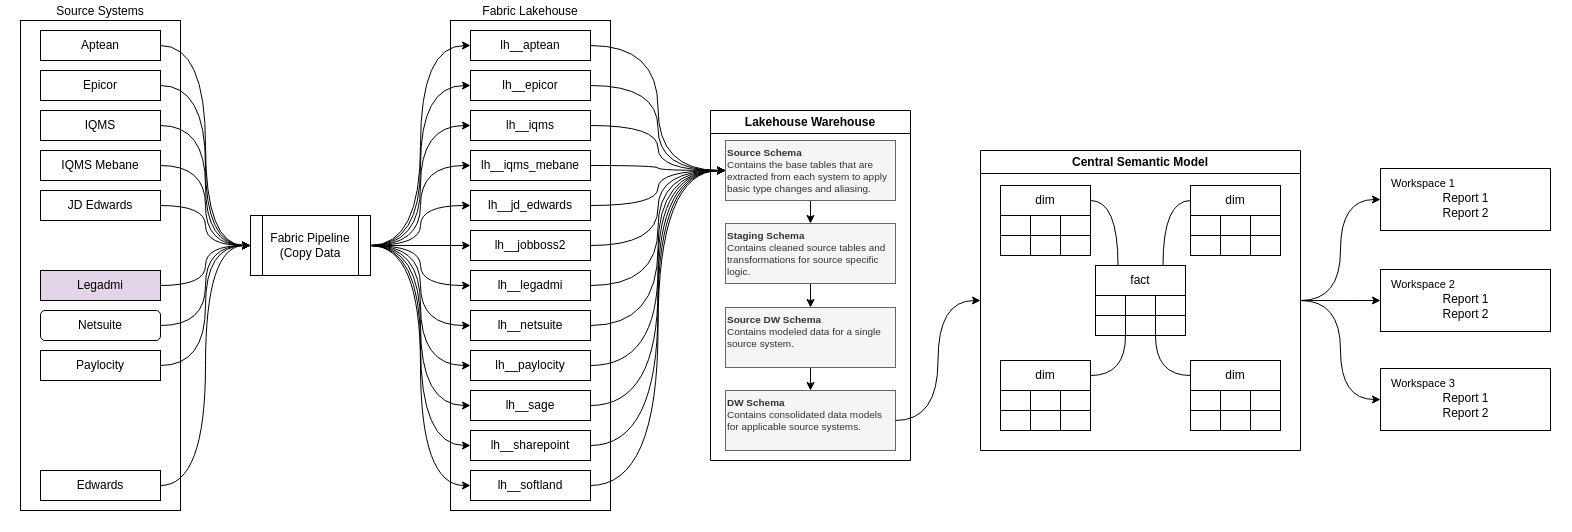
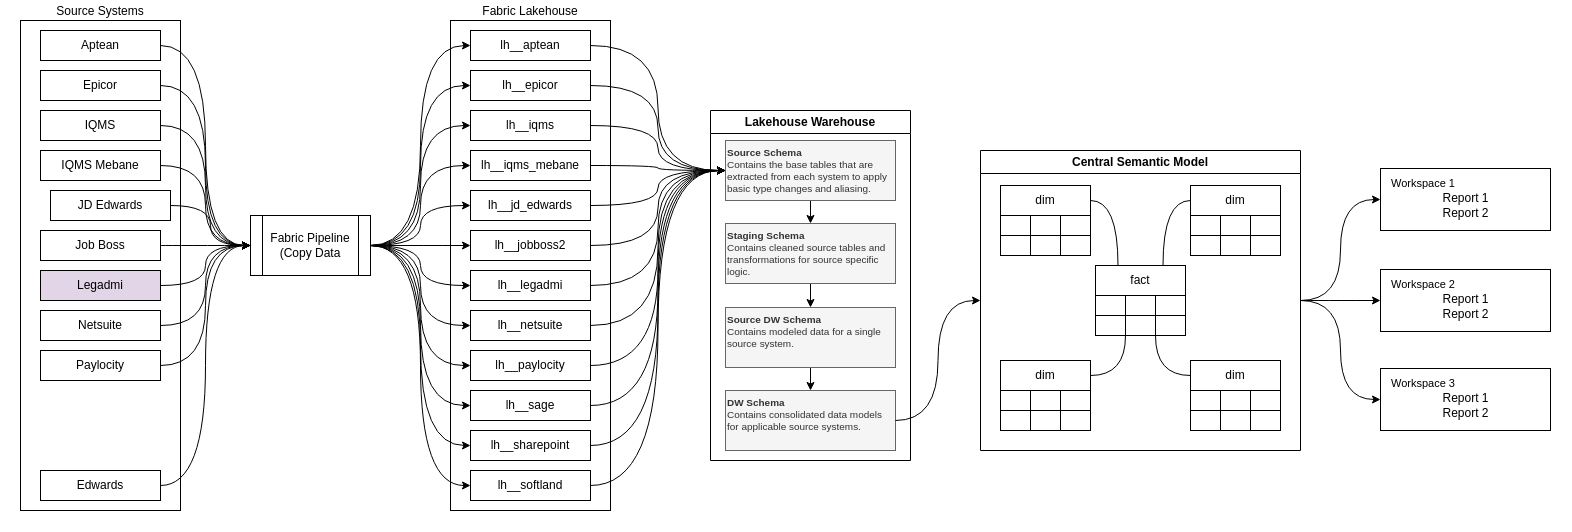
(101, 206) -> (111, 206)
none -> (101, 246)
none -> (192, 246)
(101, 326) -> (101, 326)
